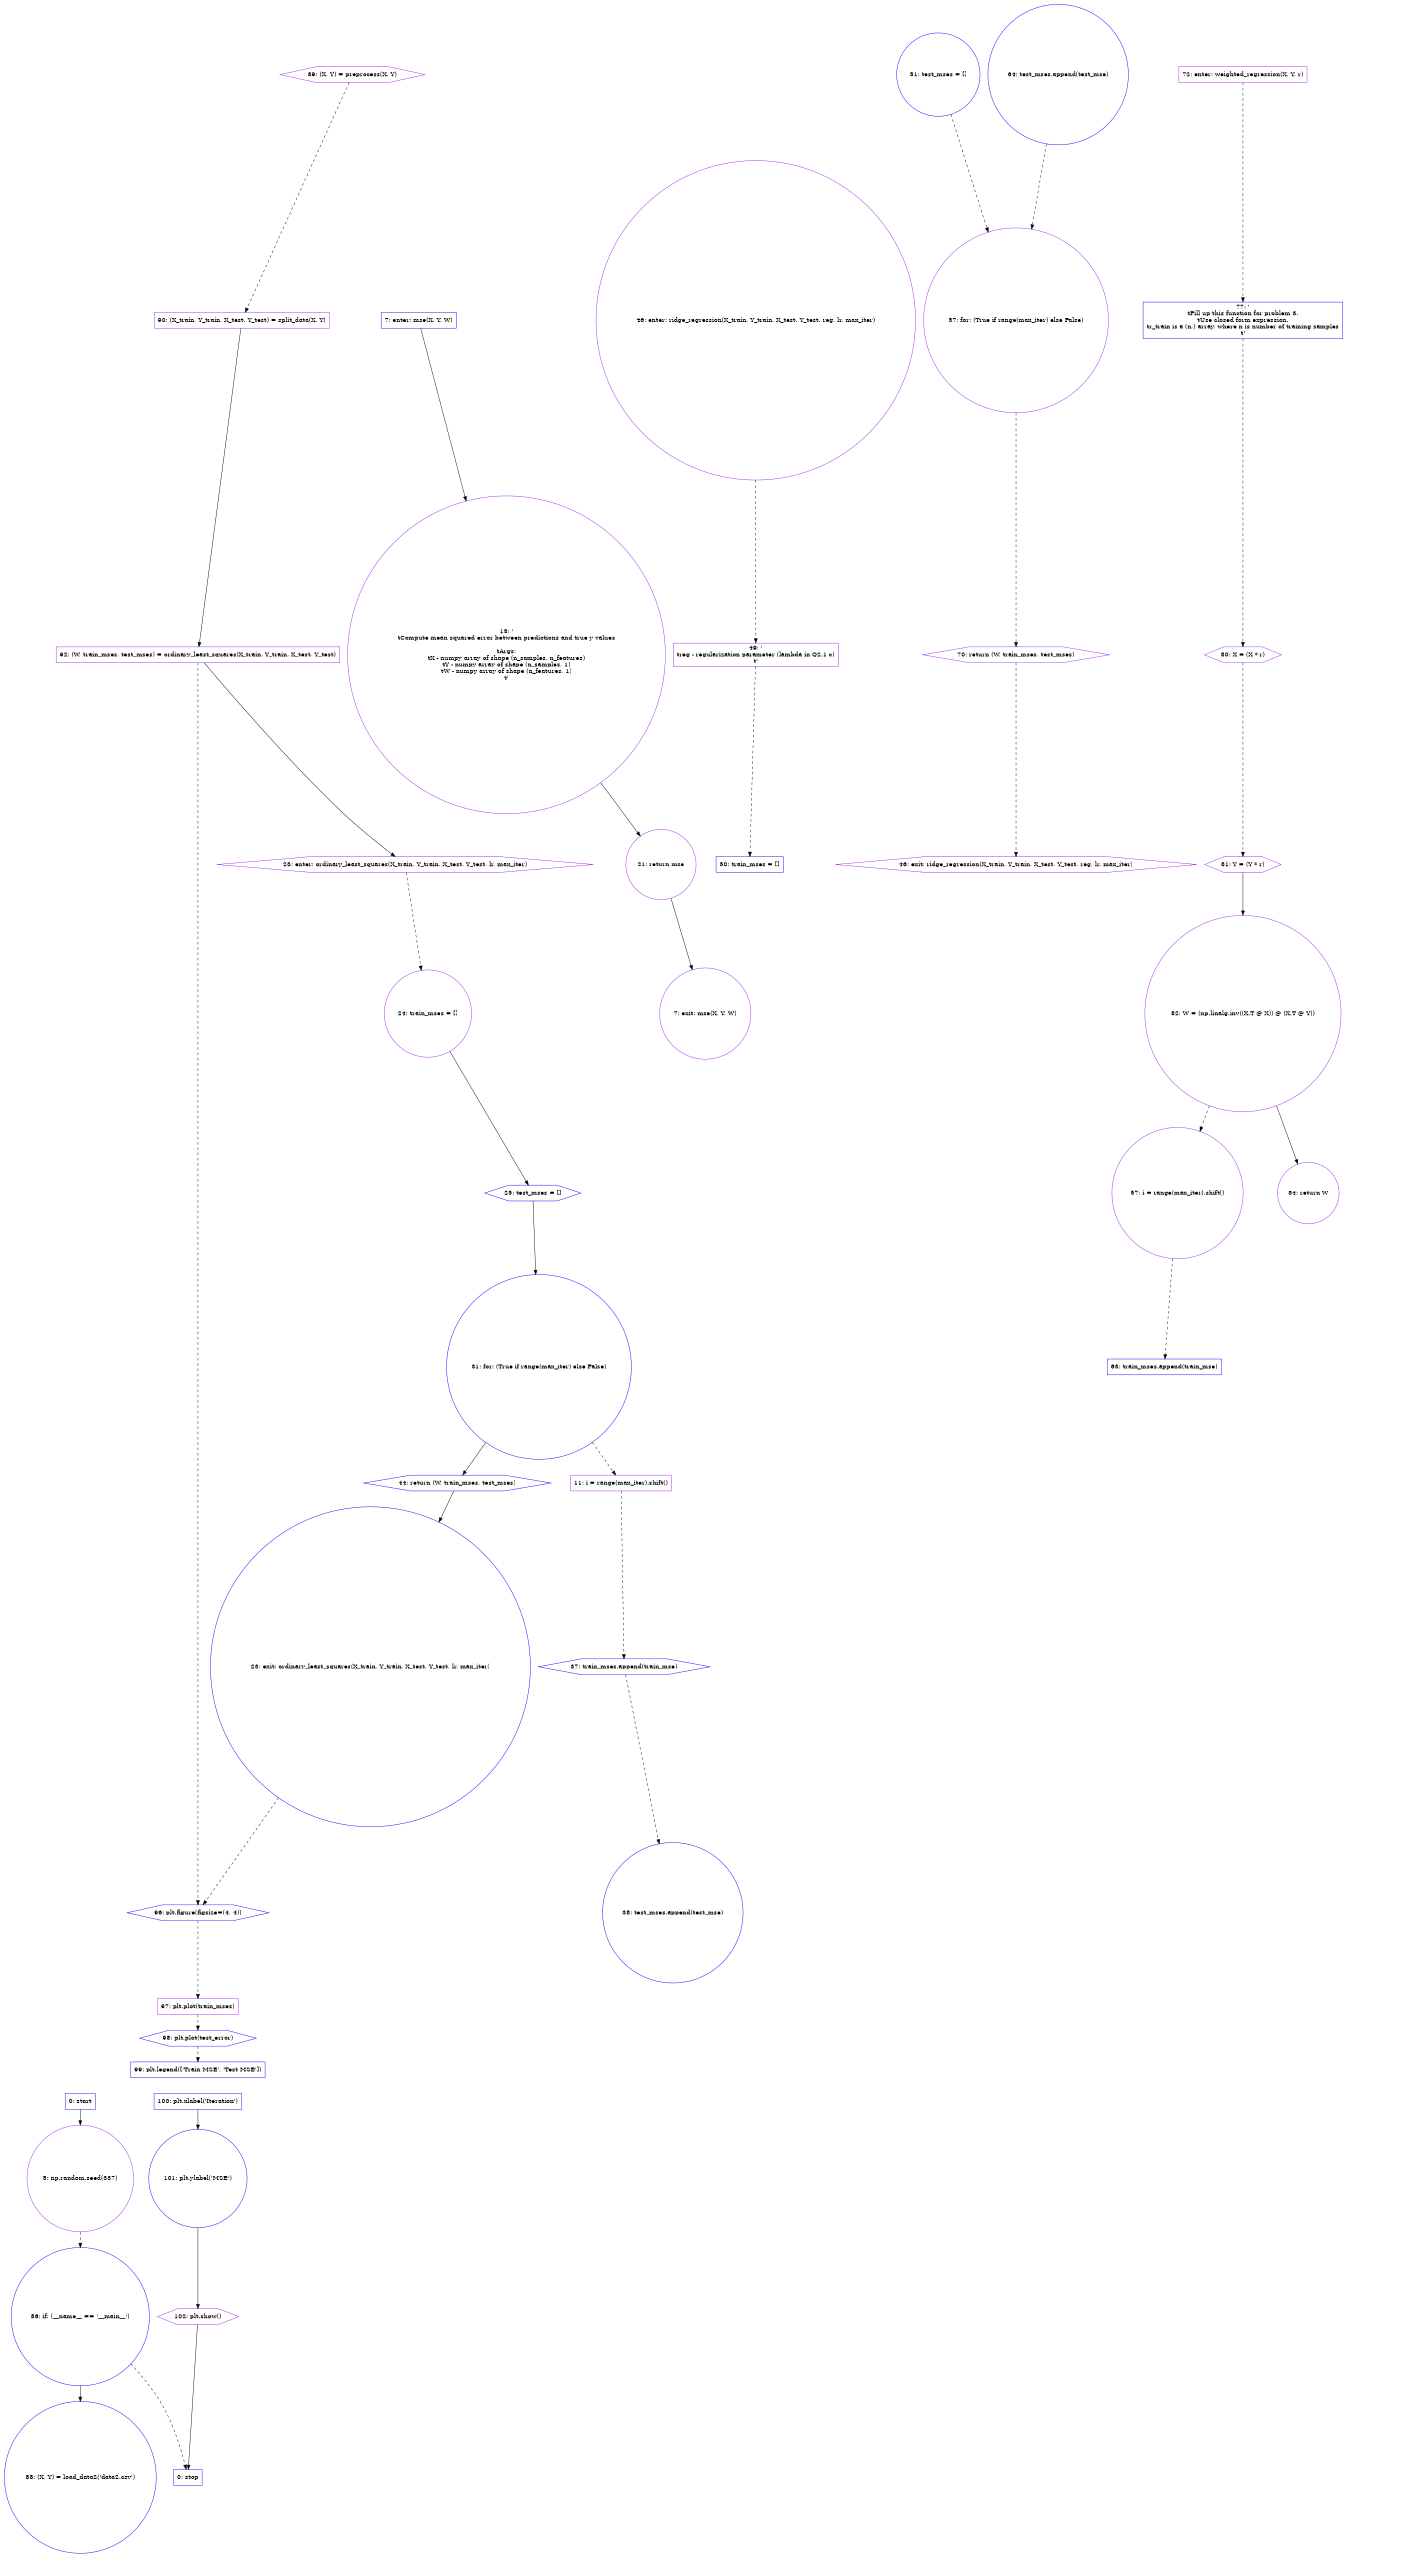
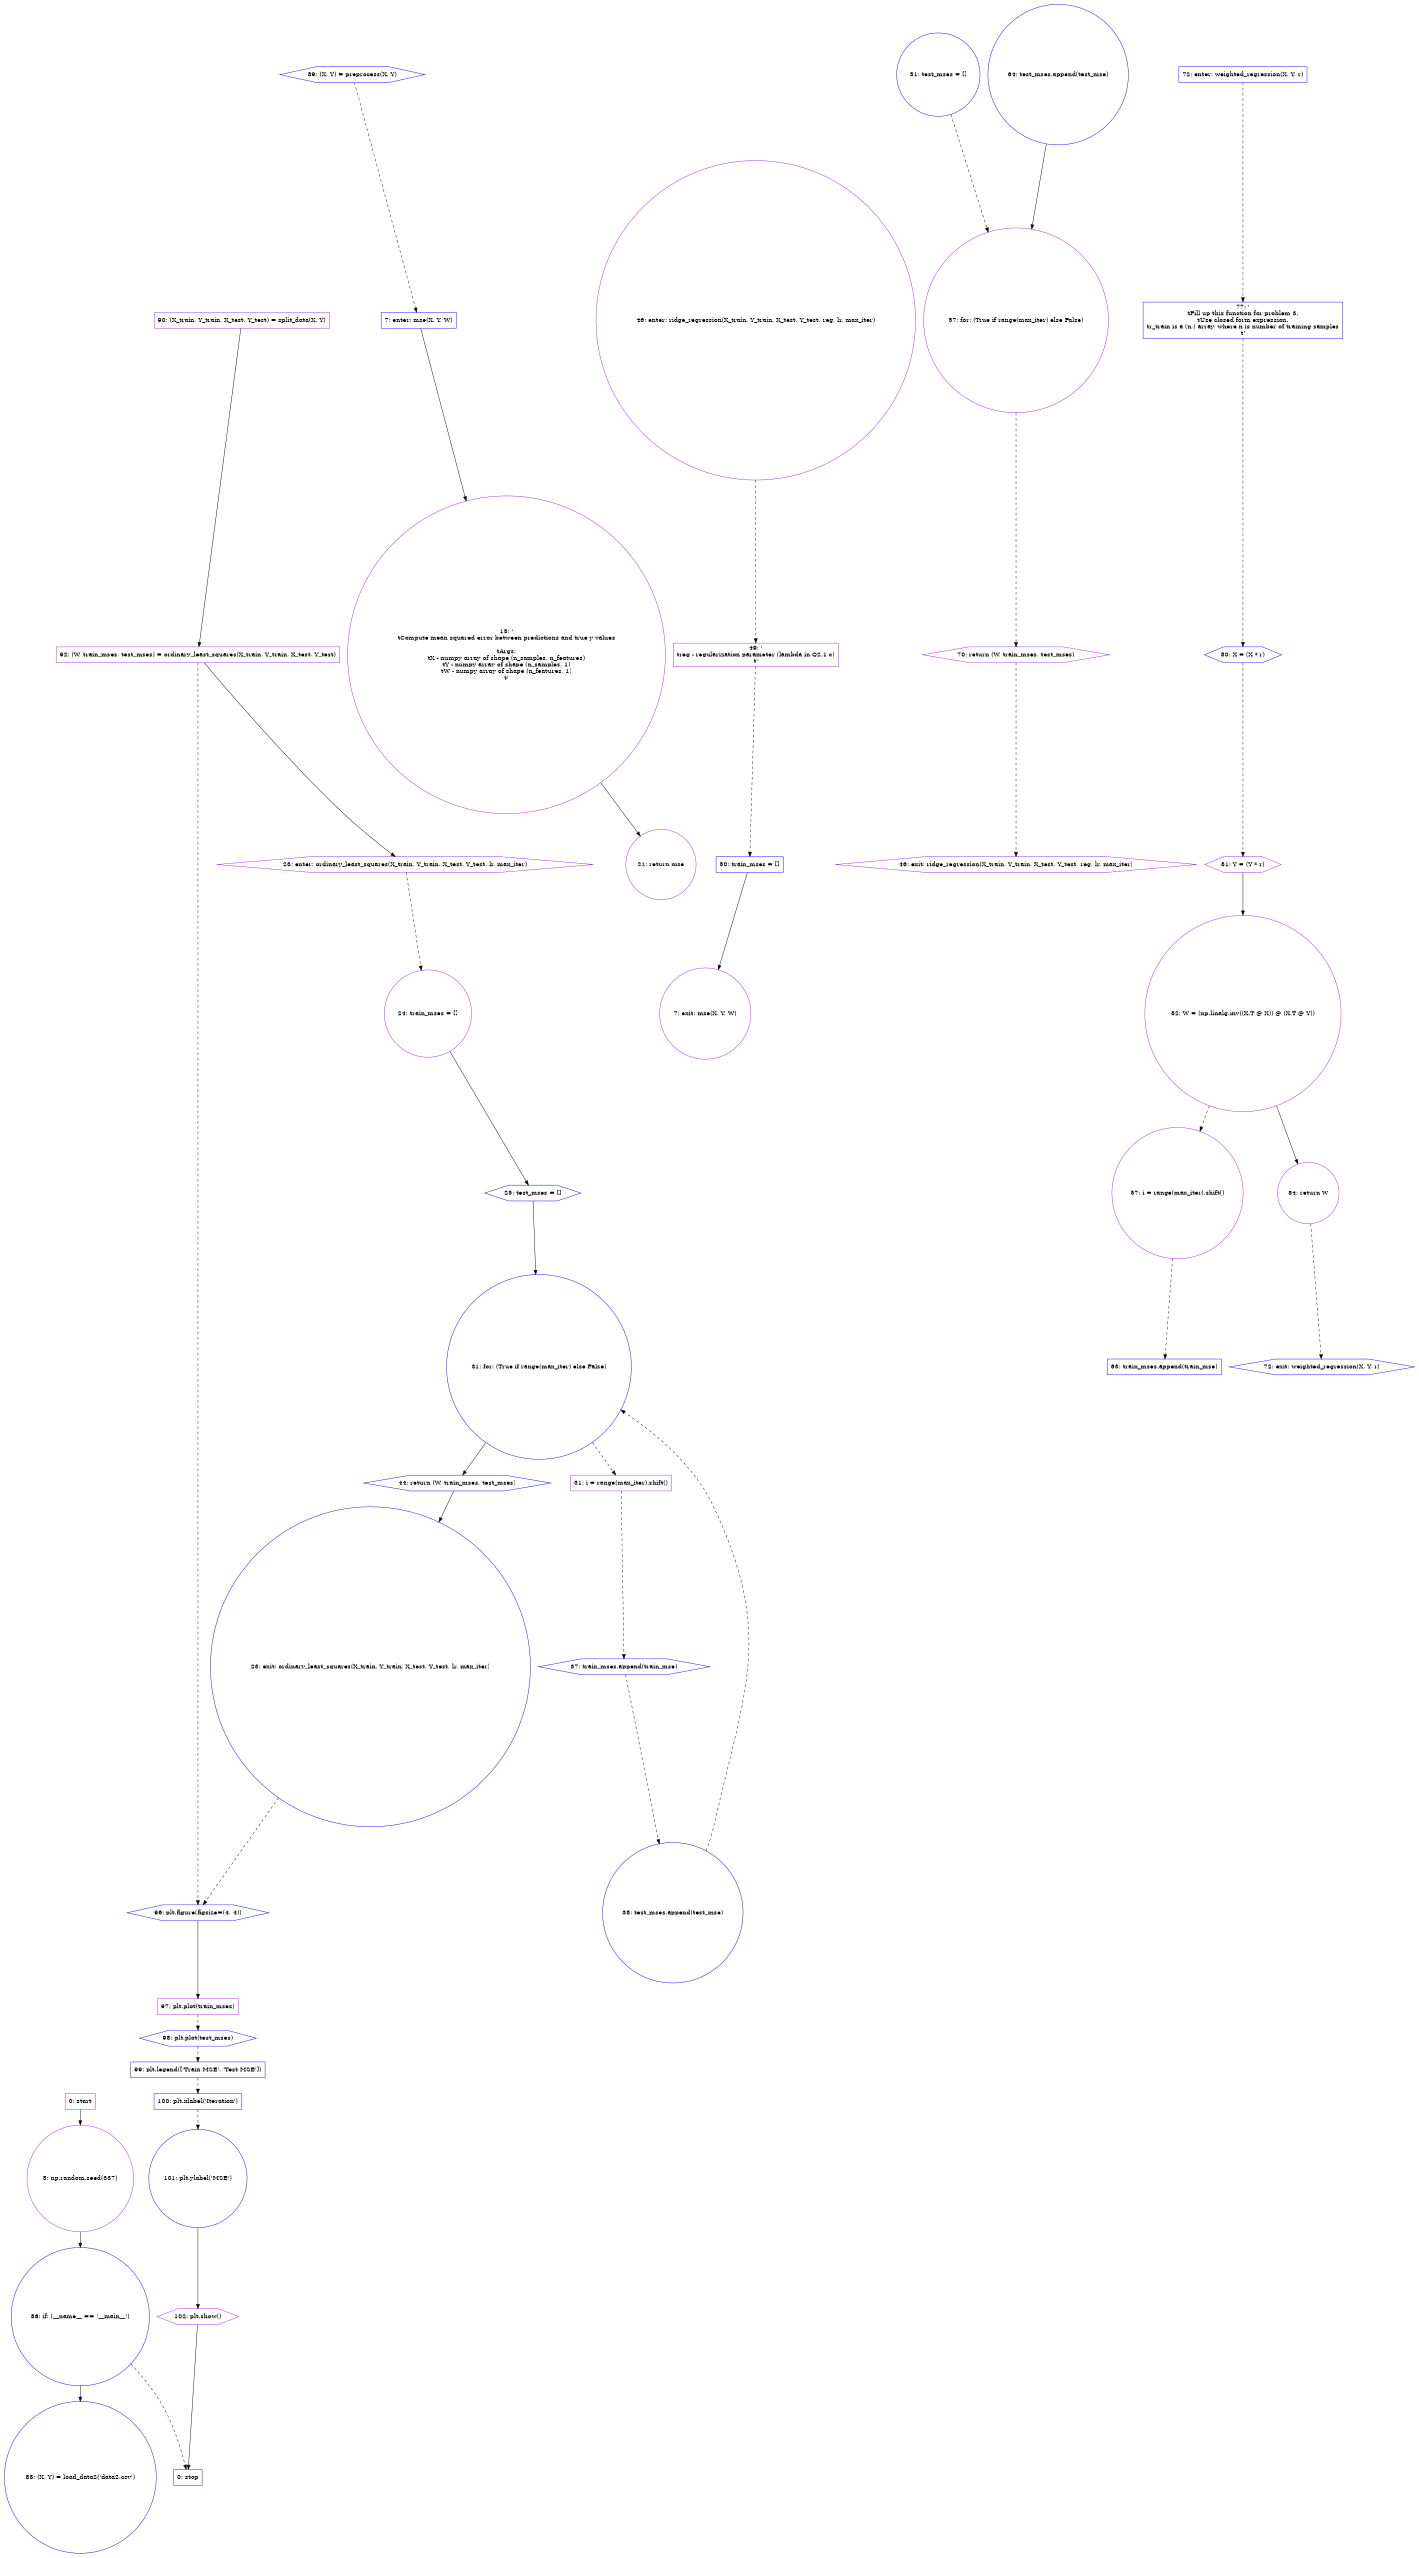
(352, 75) -> (352, 75)
(1243, 75) -> (1243, 75)
(1039, 184) -> (1039, 184)
(298, 195) -> (385, 195)
(1243, 655) -> (1243, 655)
(681, 932) -> (733, 919)
none -> (1322, 1367)
(621, 1483) -> (621, 1483)
none -> (746, 1613)
(198, 1958) -> (198, 1958)
(198, 2038) -> (198, 2038)
none -> (198, 2083)
(80, 2101) -> (80, 2101)
(198, 2117) -> (198, 2117)
(80, 2238) -> (80, 2238)
